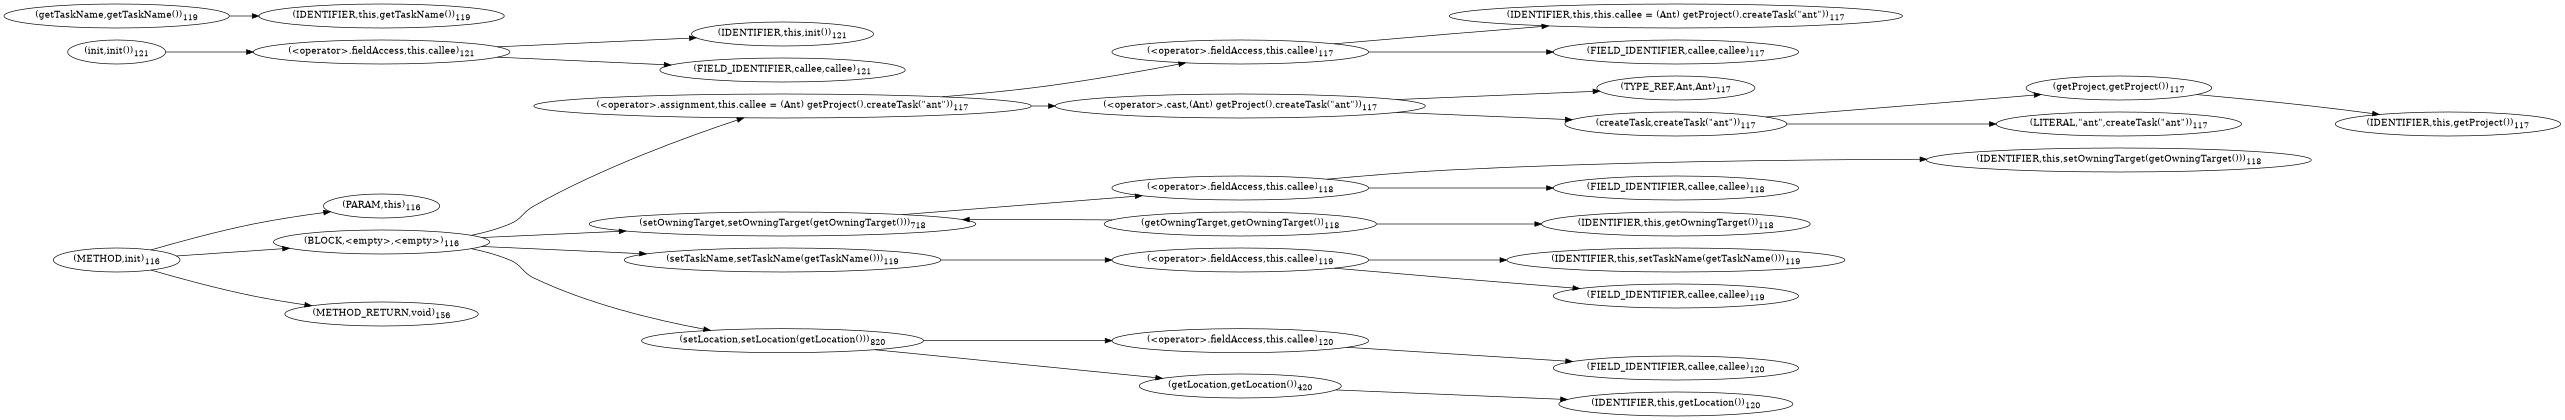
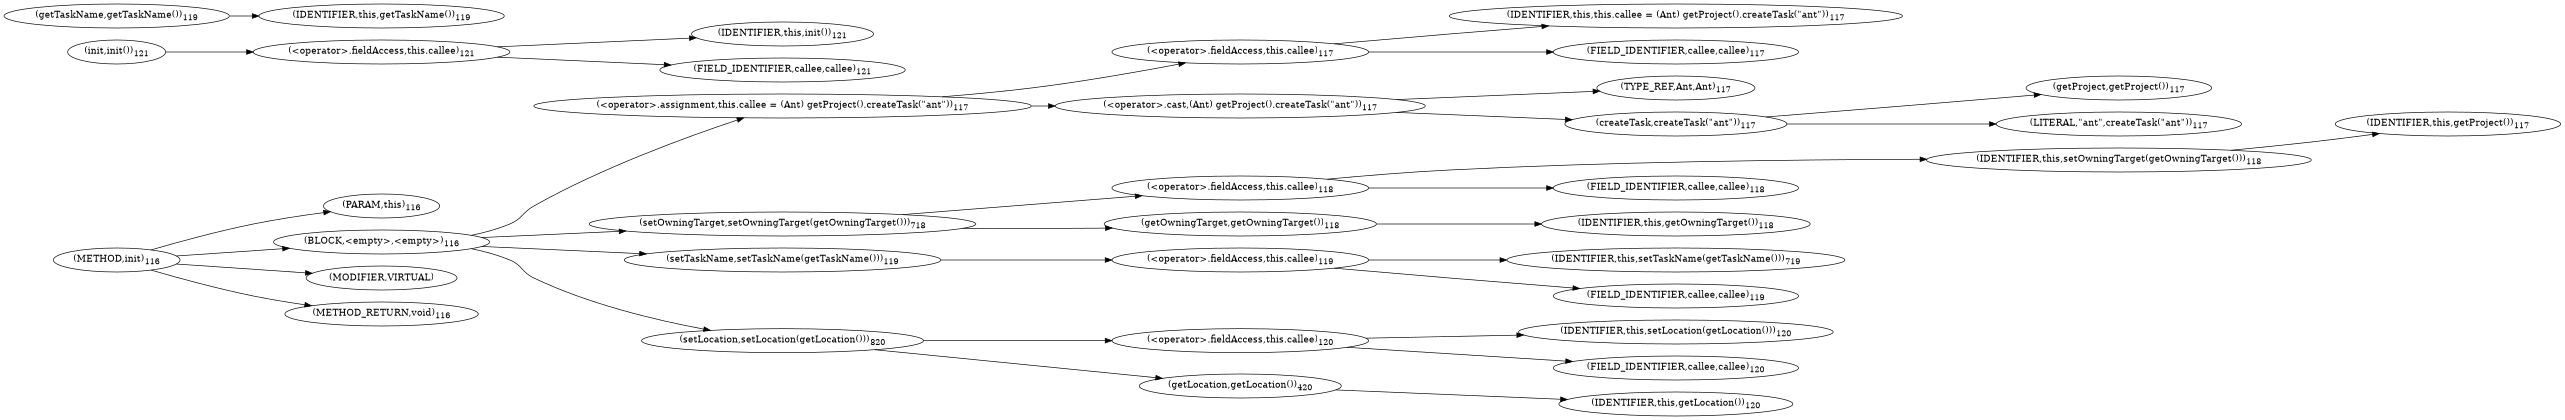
(2285, 103) -> (2302, 143)
(1041, 220) -> (1034, 228)
(1793, 259) -> (1793, 259)
none -> (382, 278)
(443, 313) -> (443, 313)
none -> (1676, 332)
